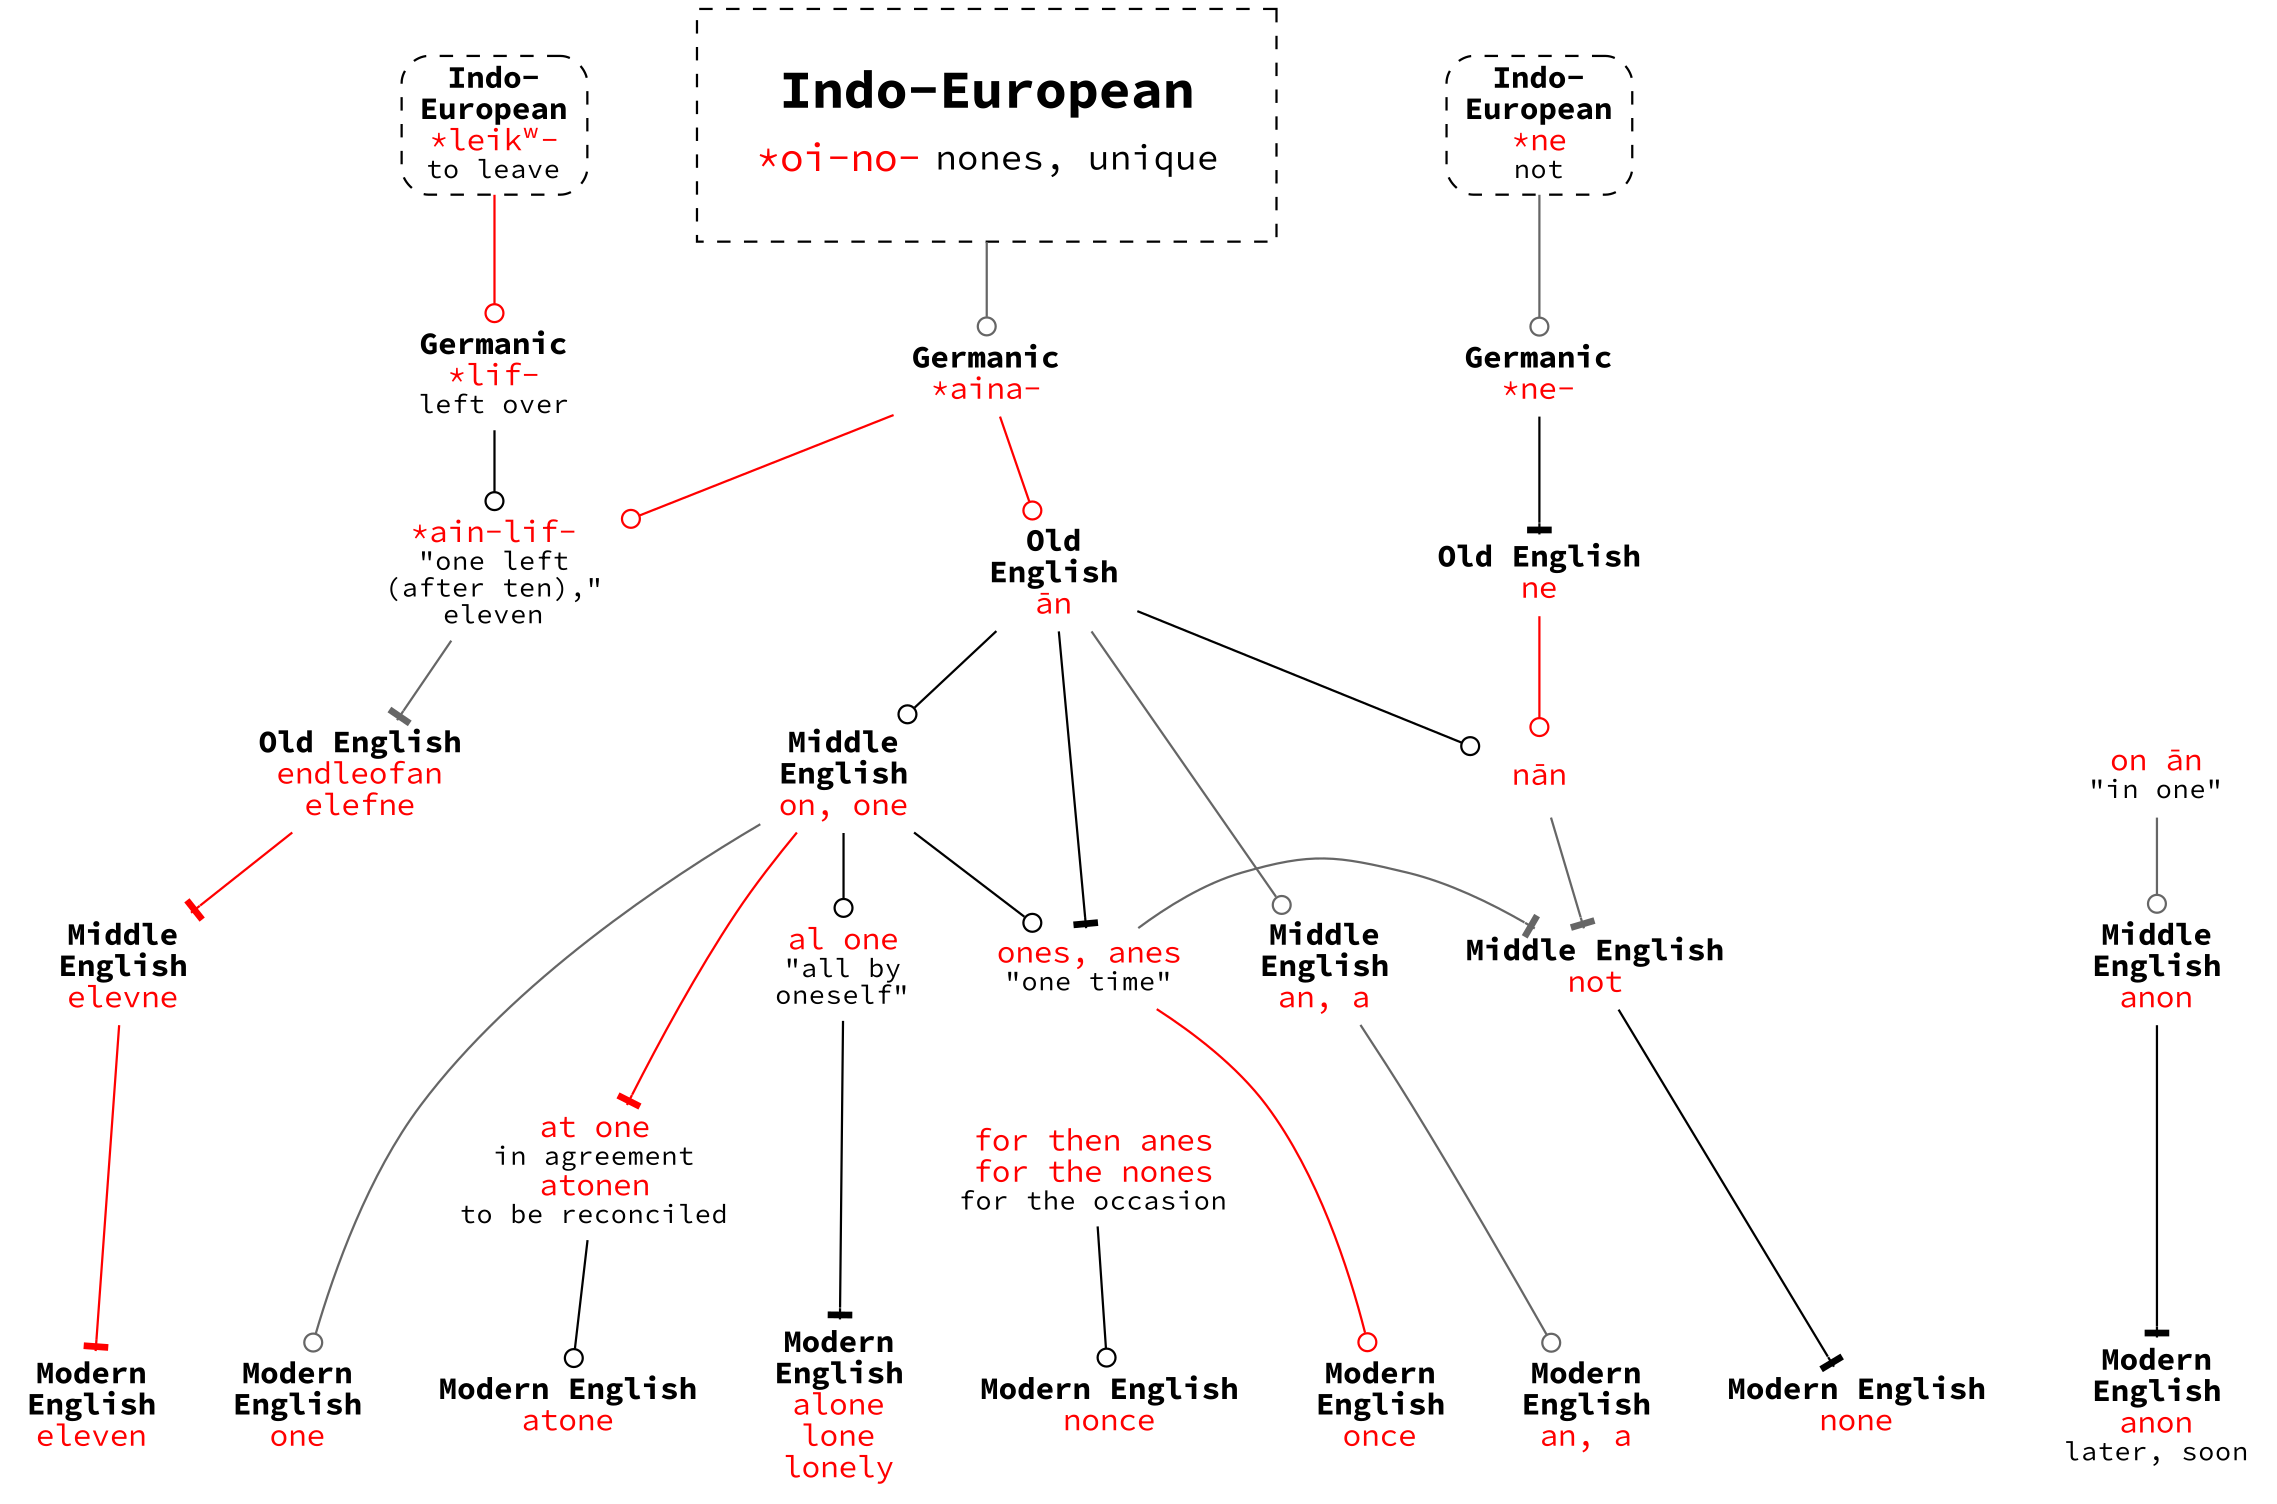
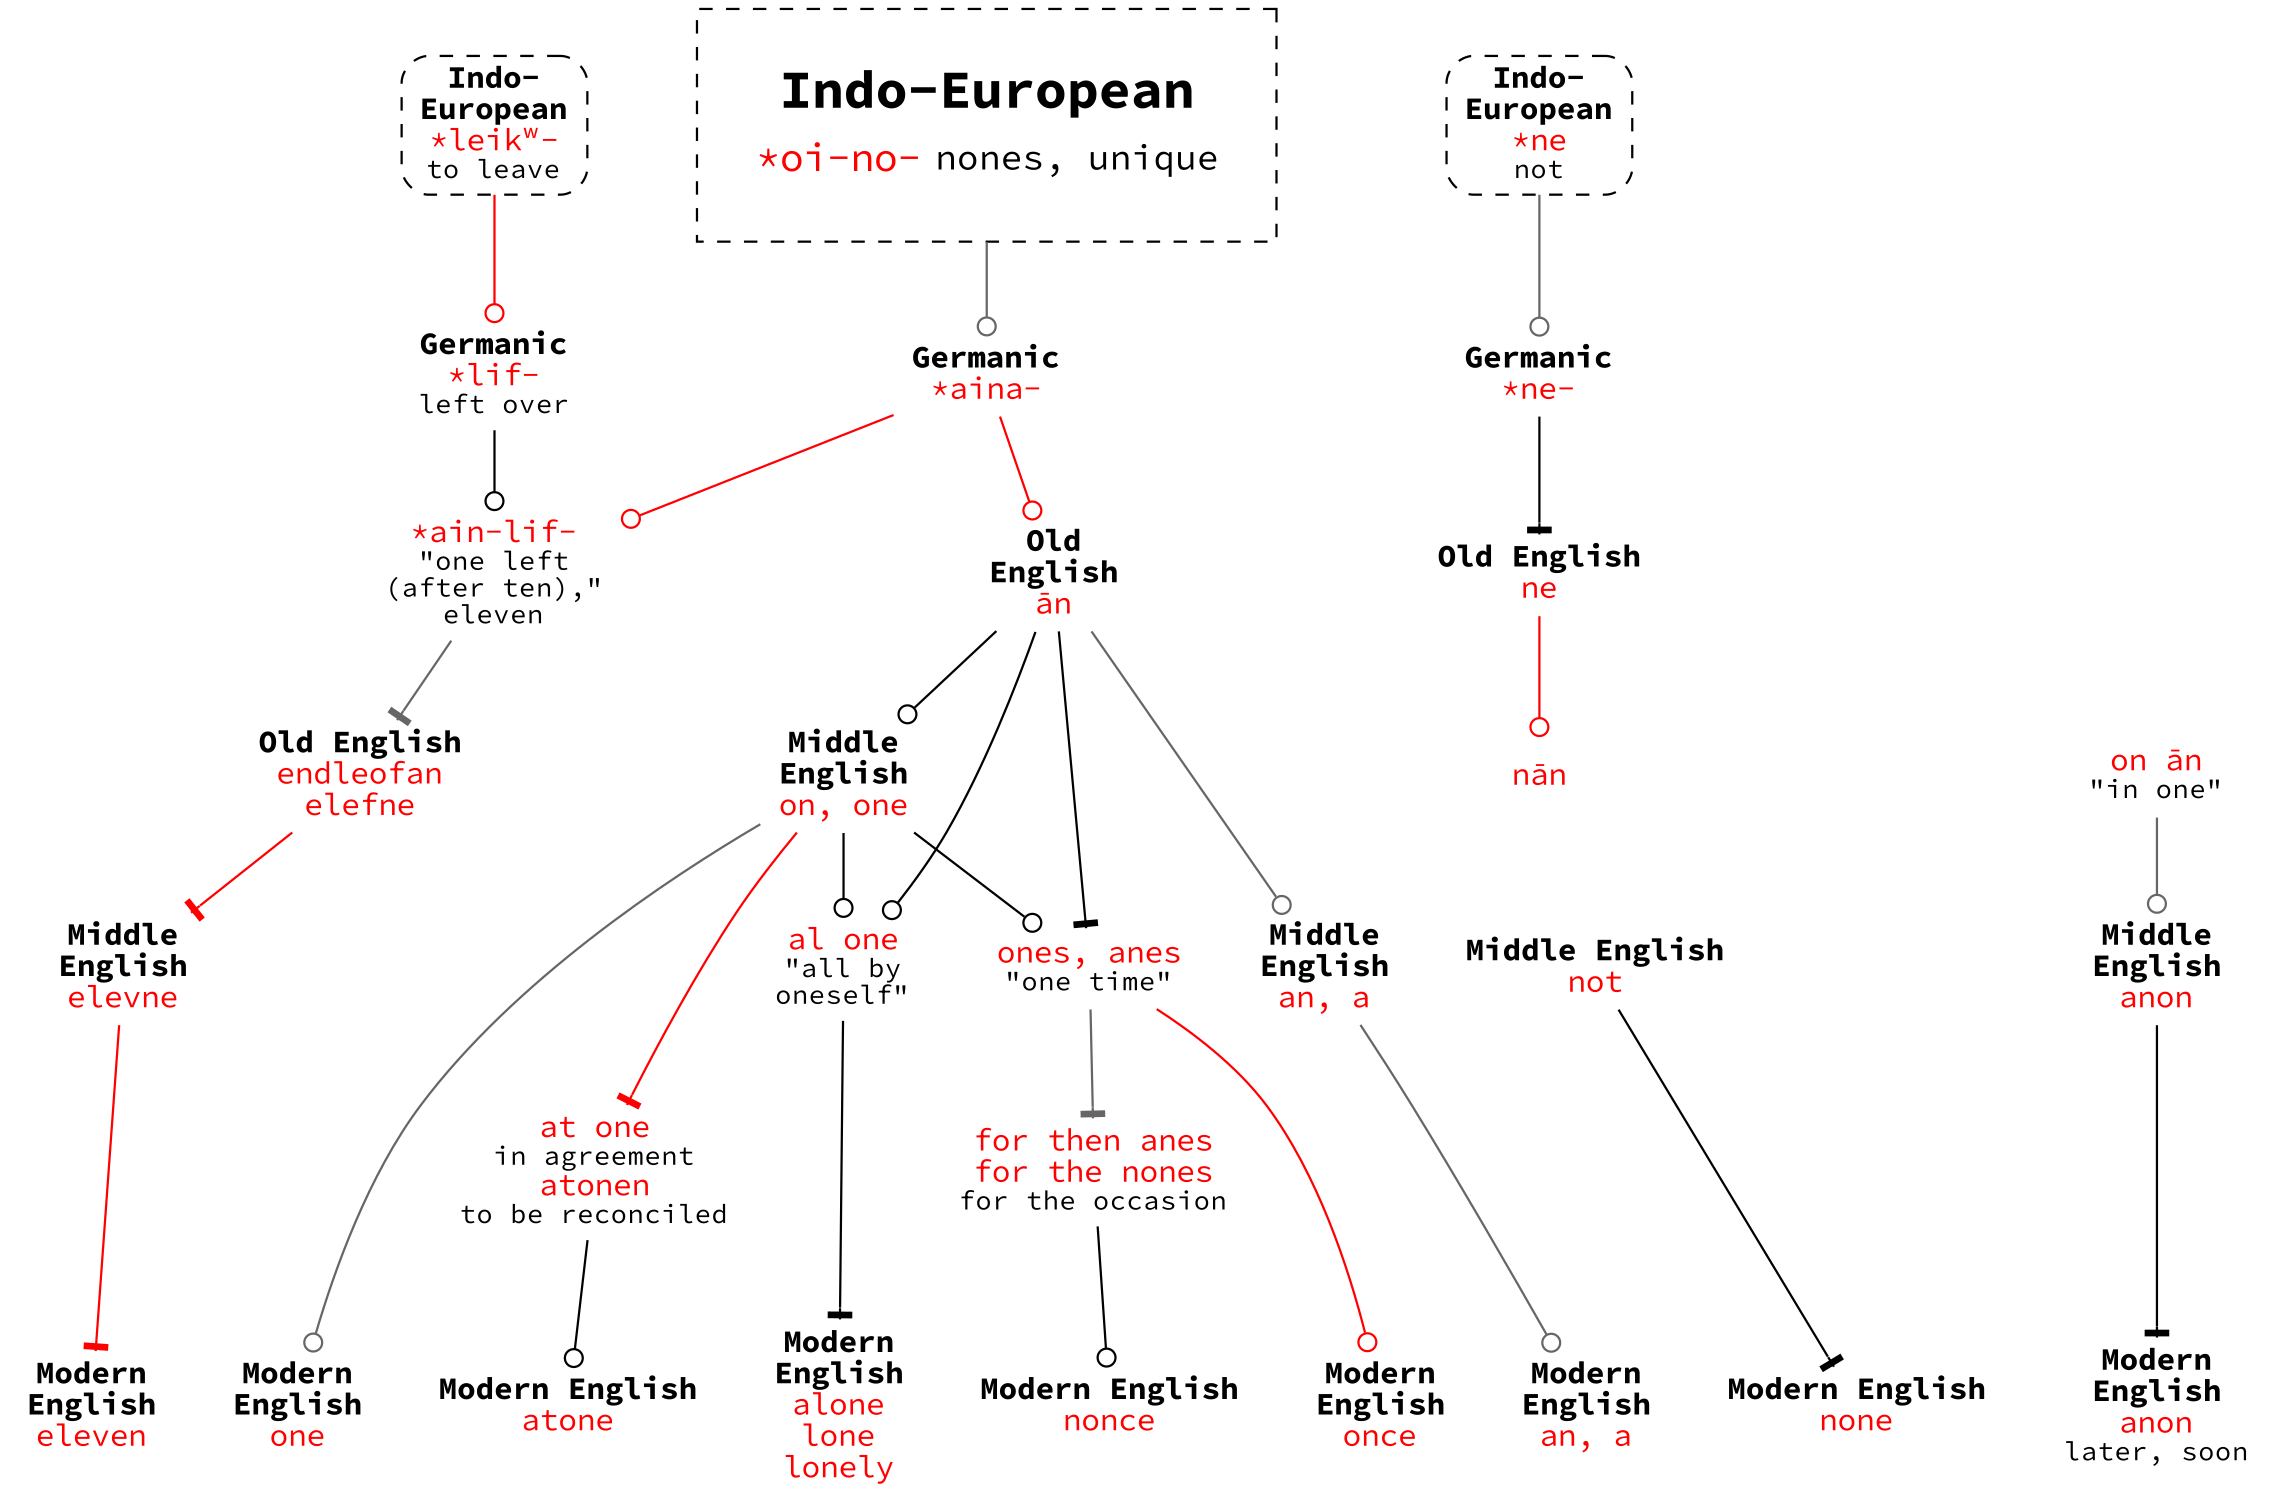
(1299, 677) -> (977, 773)
(1329, 859) -> (1092, 1058)
(1566, 867) -> none
